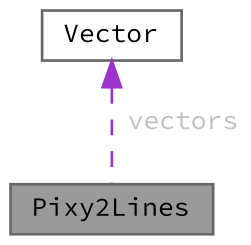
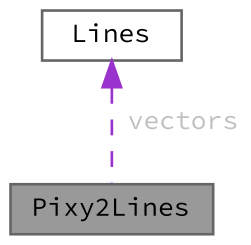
(112, 36) -> (112, 36)
